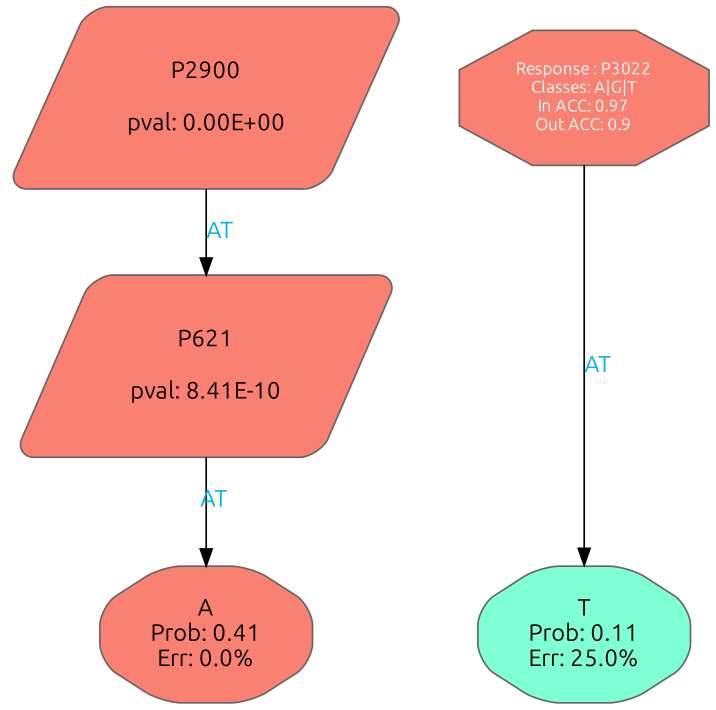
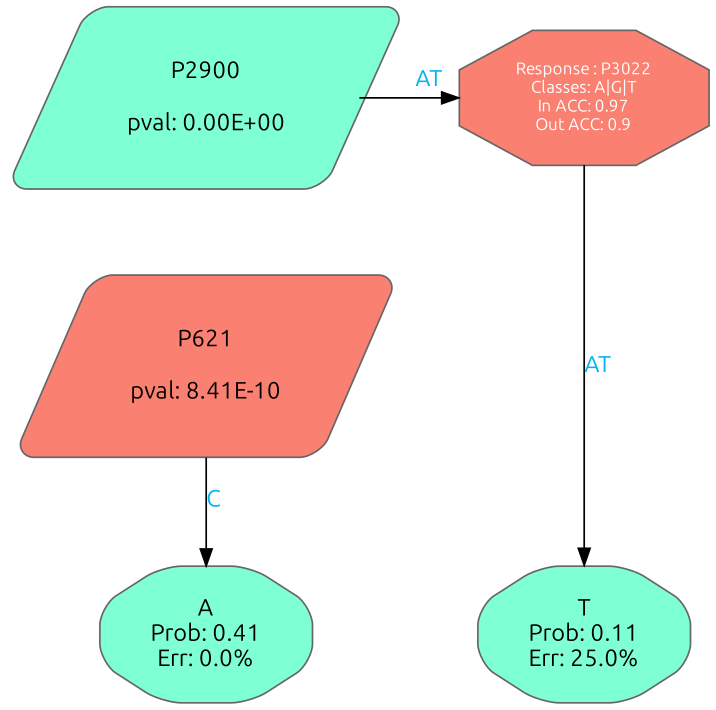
(206, 98) -> (206, 98)
(206, 224) -> (400, 98)
(214, 500) -> (214, 500)
(206, 634) -> (206, 634)
